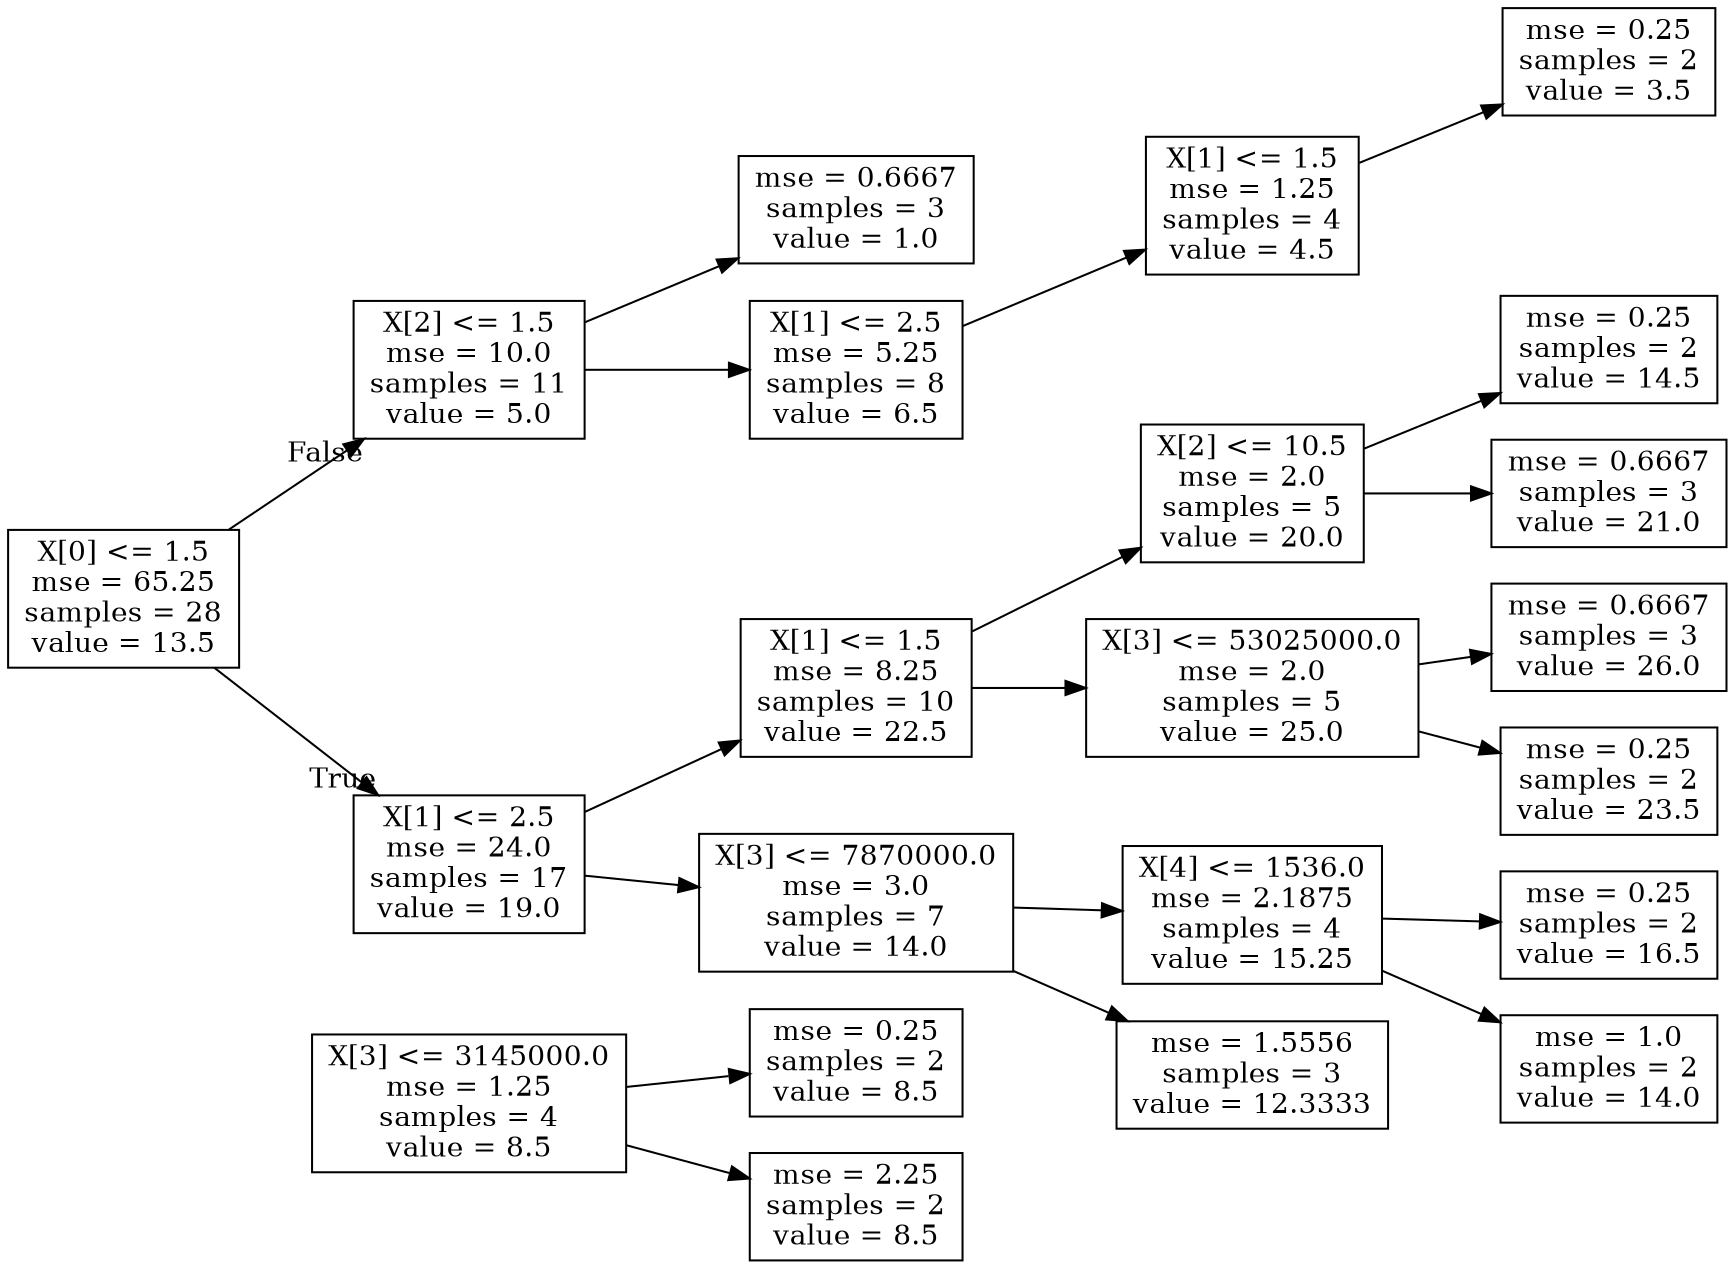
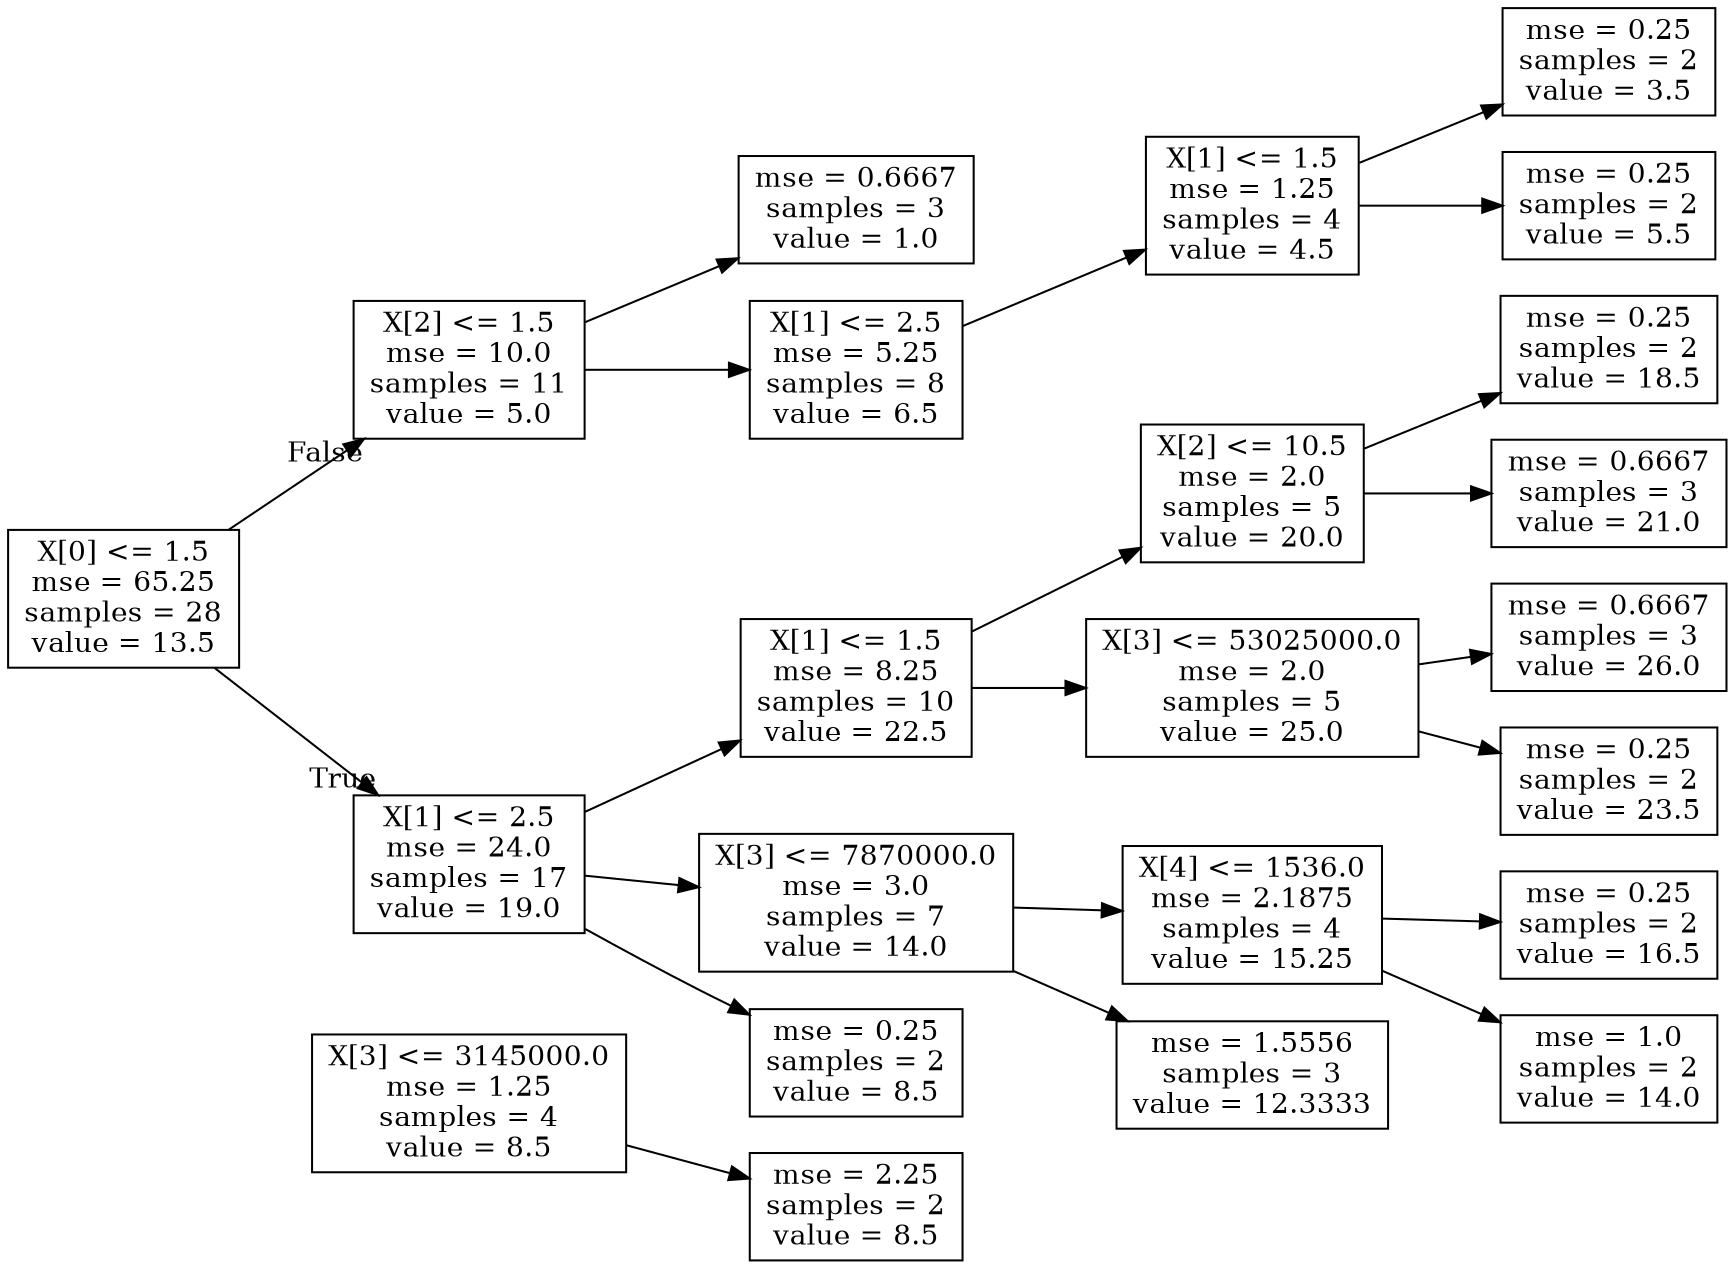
none -> (1609, 206)
(1609, 350) -> (1609, 350)
(678, 1082) -> (658, 968)
